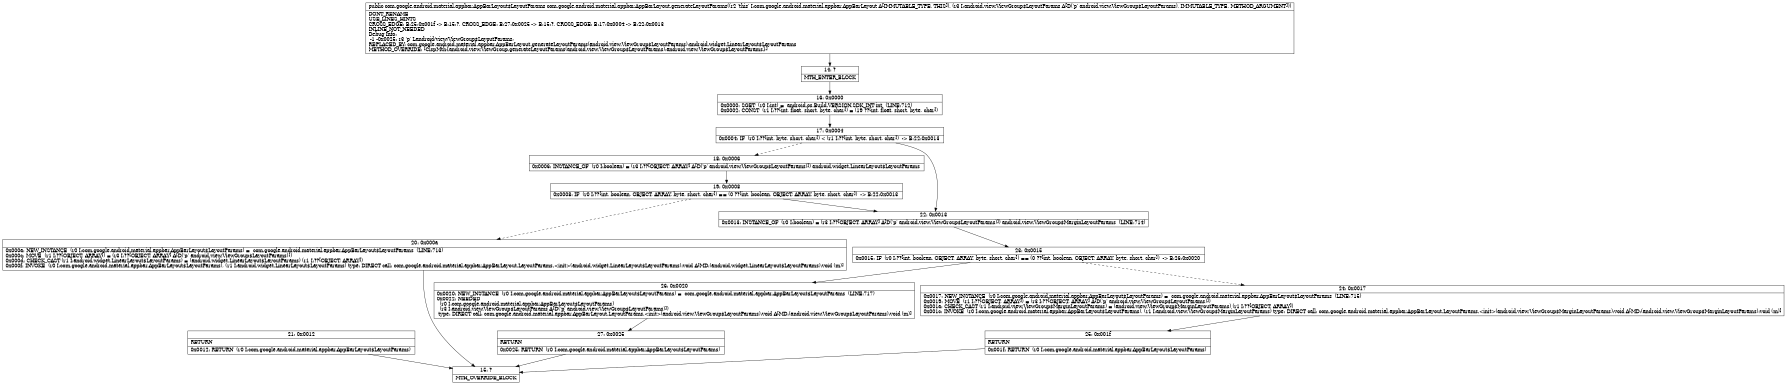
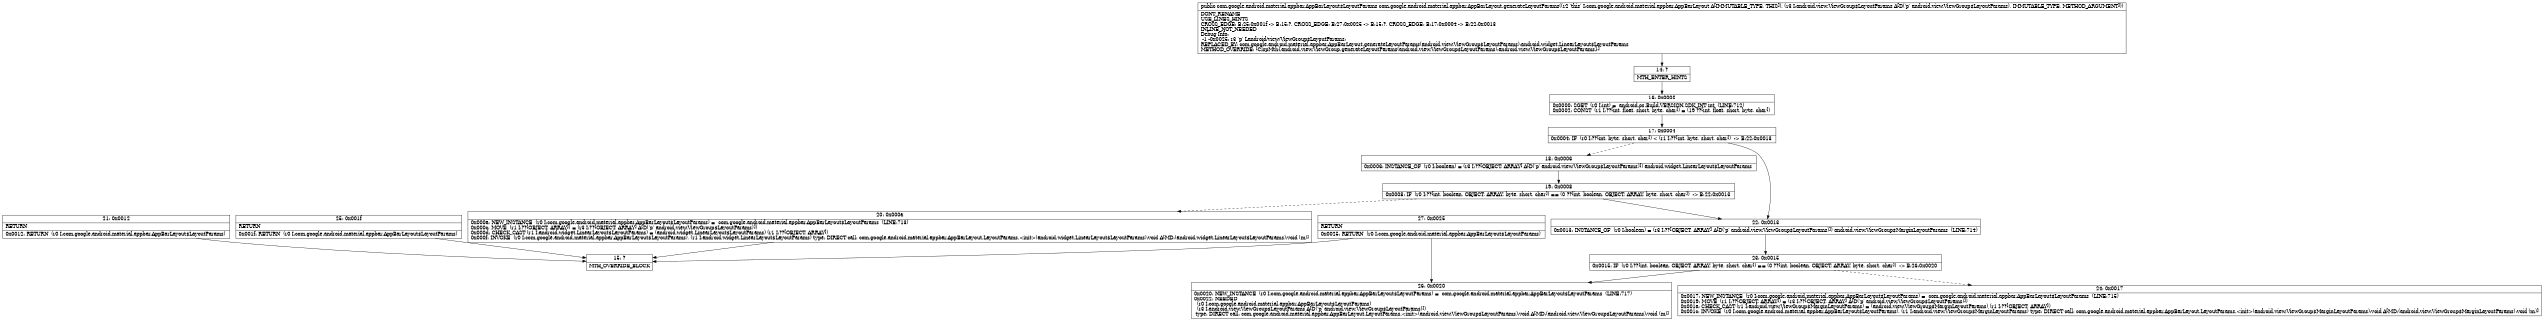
(830, 78) -> (1662, 78)
(1215, 323) -> none
(639, 324) -> (1432, 259)
